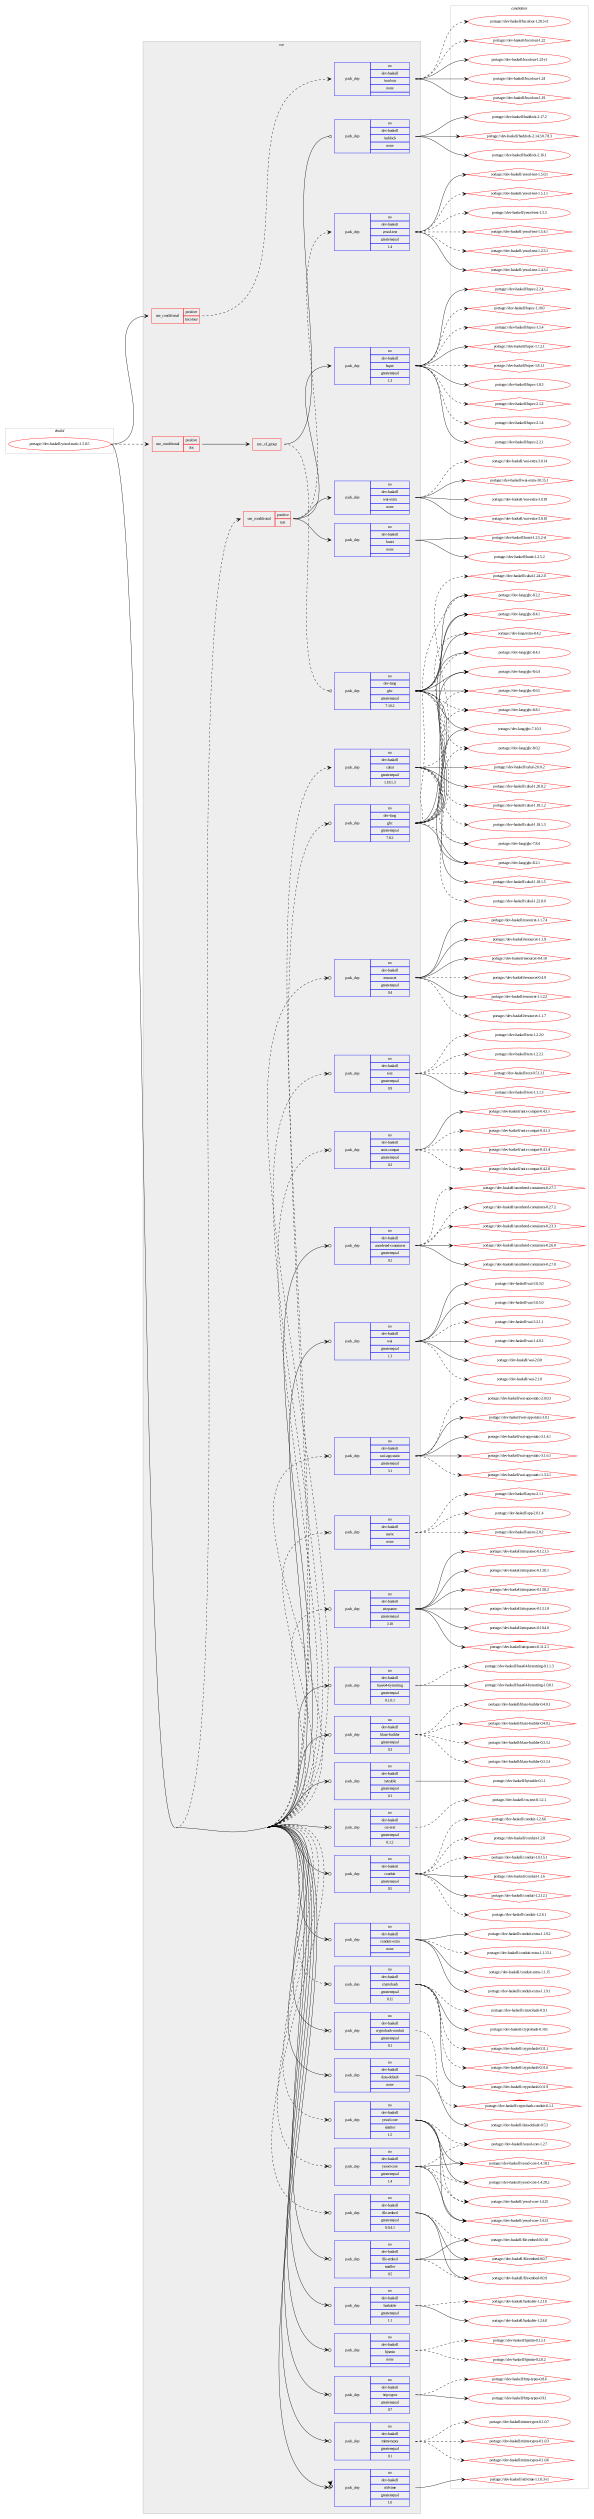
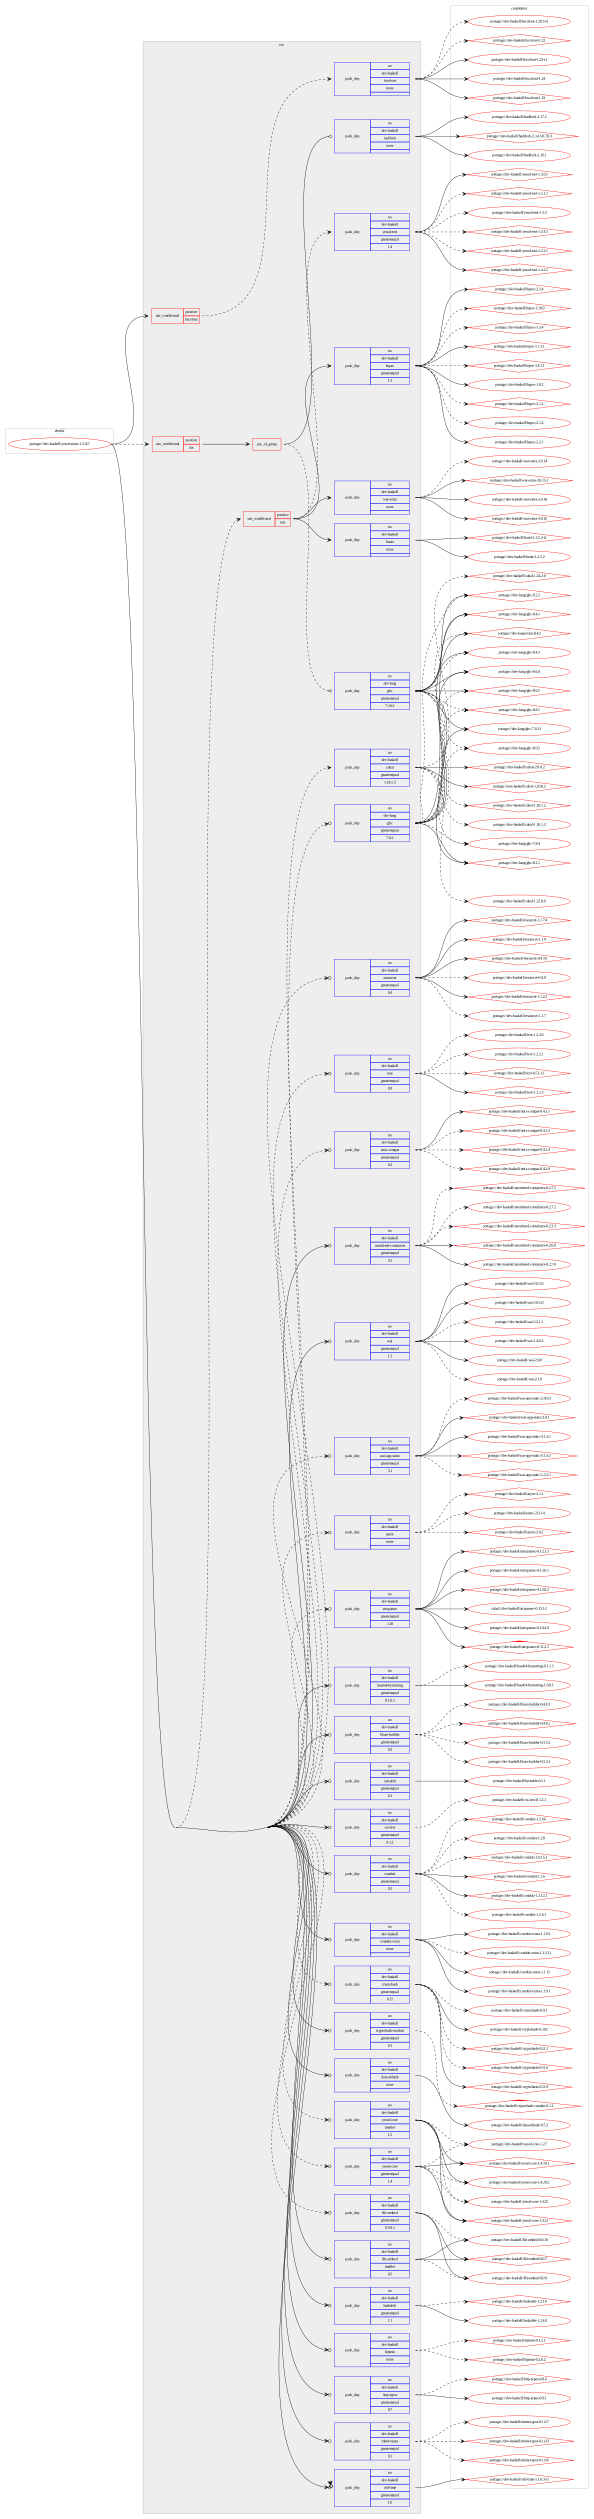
(519, 787) -> (519, 787)
(519, 882) -> none
(519, 1513) -> (519, 1513)
(519, 1609) -> (519, 1609)
